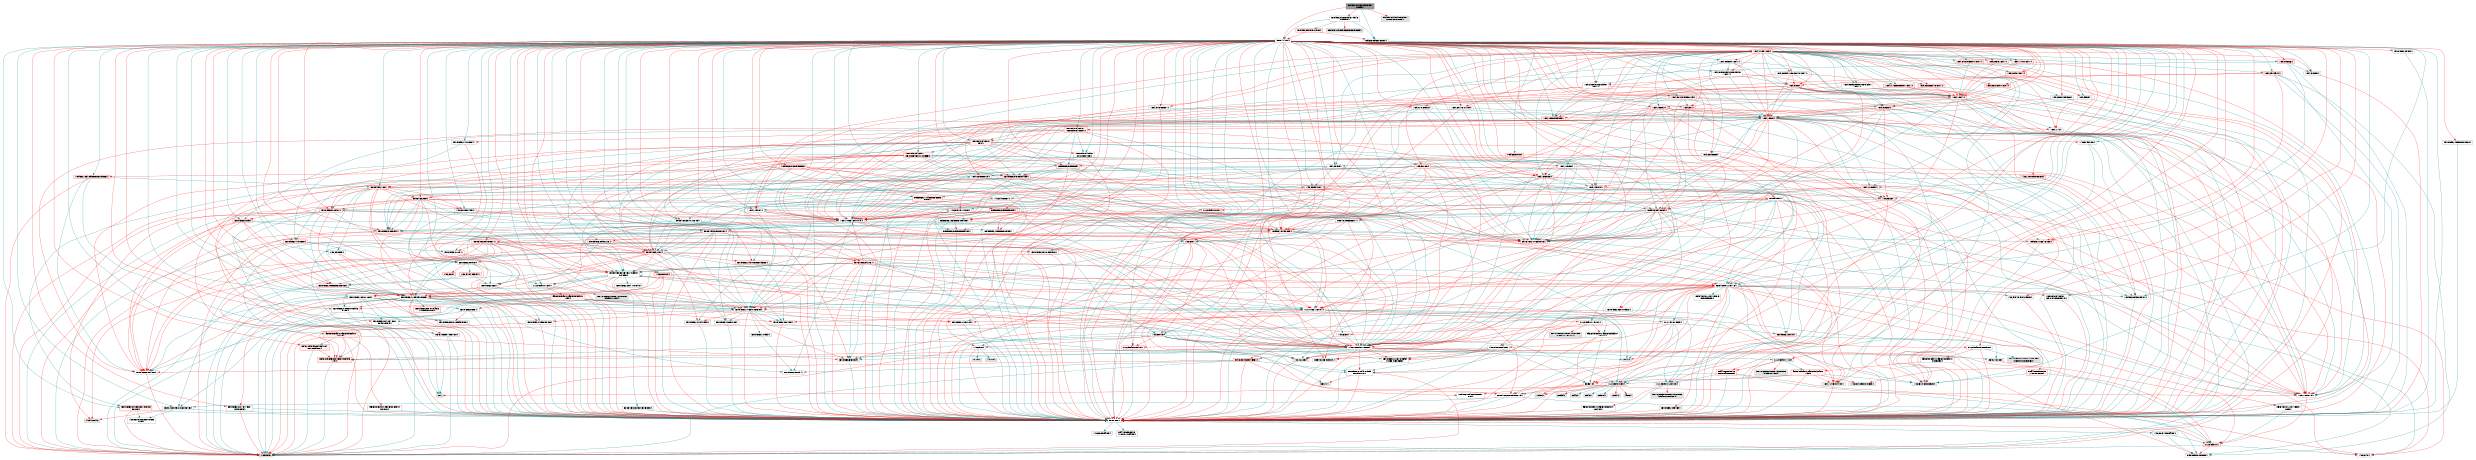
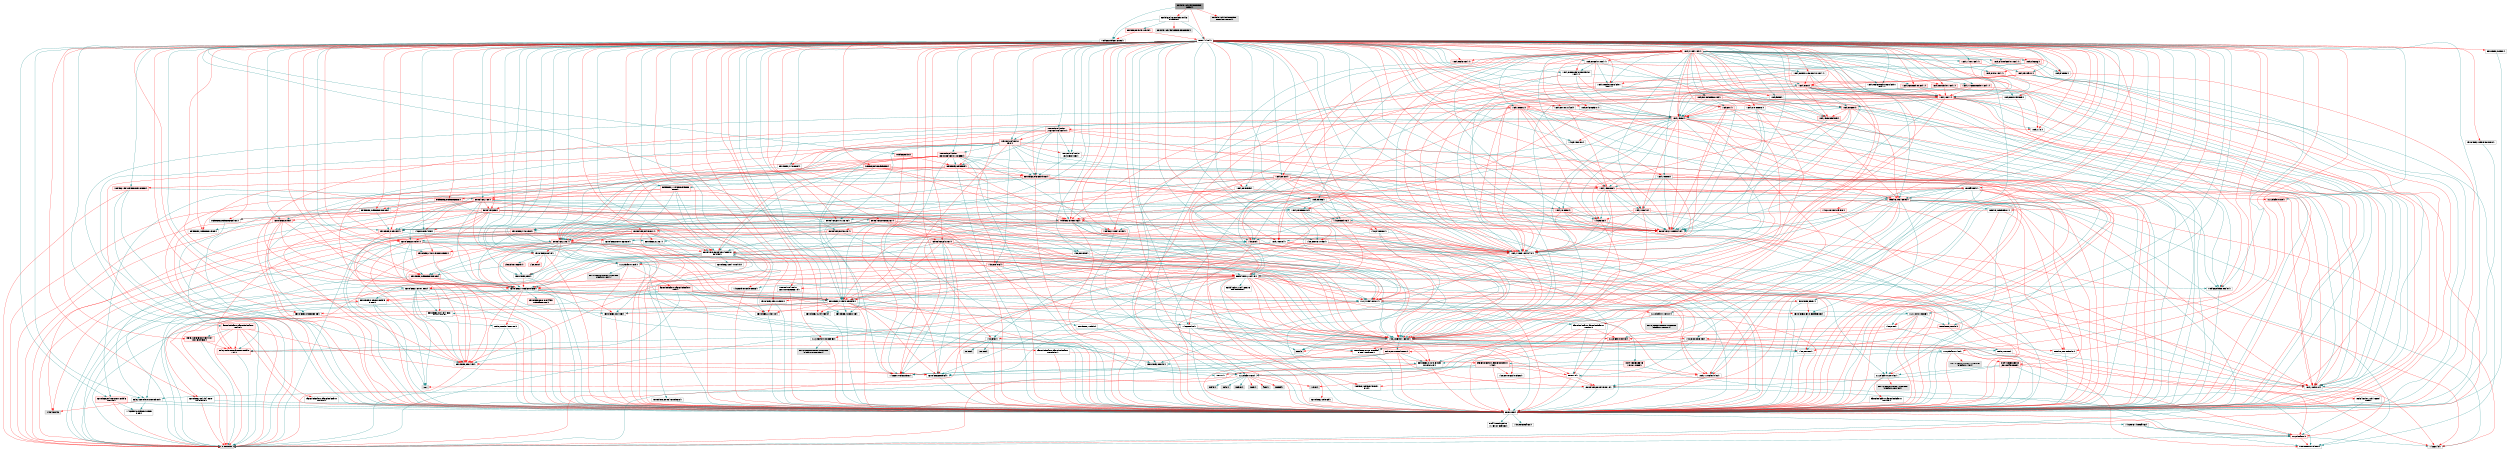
(785, 226) -> (1201, 239)
none -> (701, 367)
